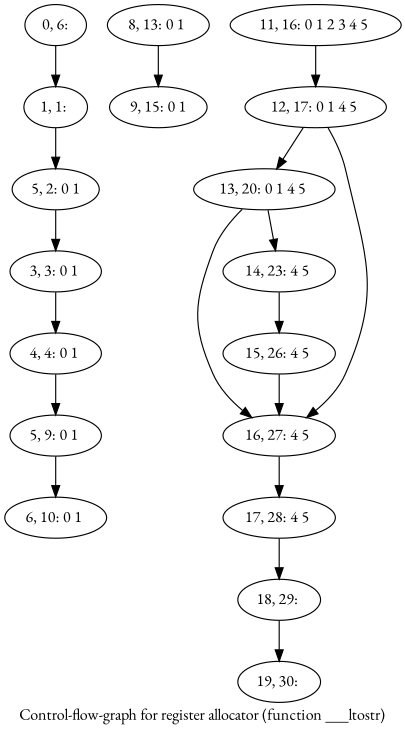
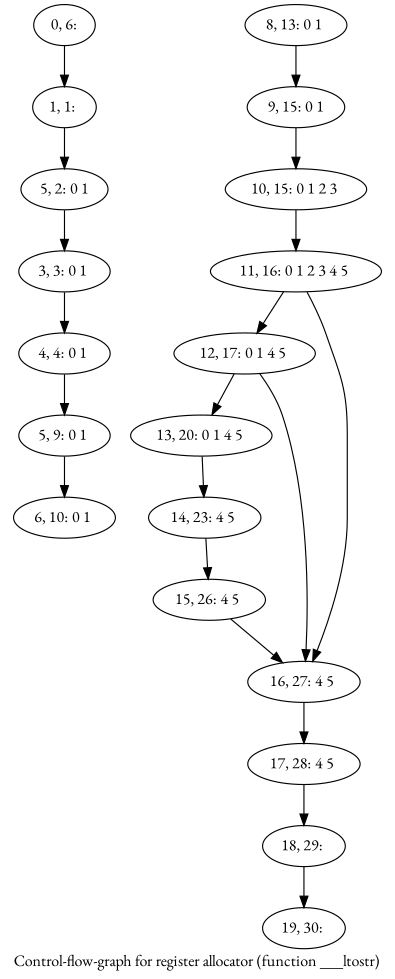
none -> (296, 189)
(198, 311) -> (347, 470)
